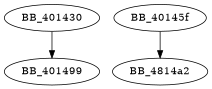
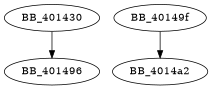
(160, 18) -> (160, 18)
(52, 72) -> (52, 72)
(160, 72) -> (160, 72)
